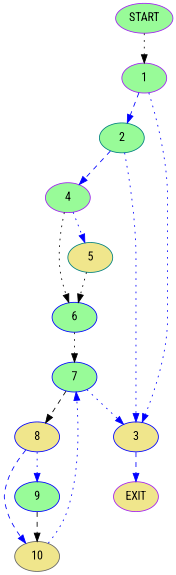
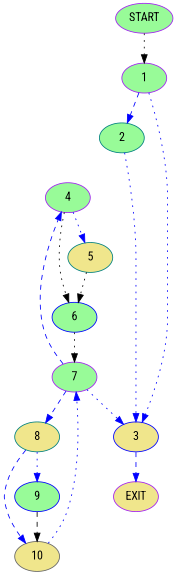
(98, 165) -> (41, 294)
(75, 377) -> (75, 377)
(58, 403) -> (58, 403)
(37, 437) -> (37, 437)
